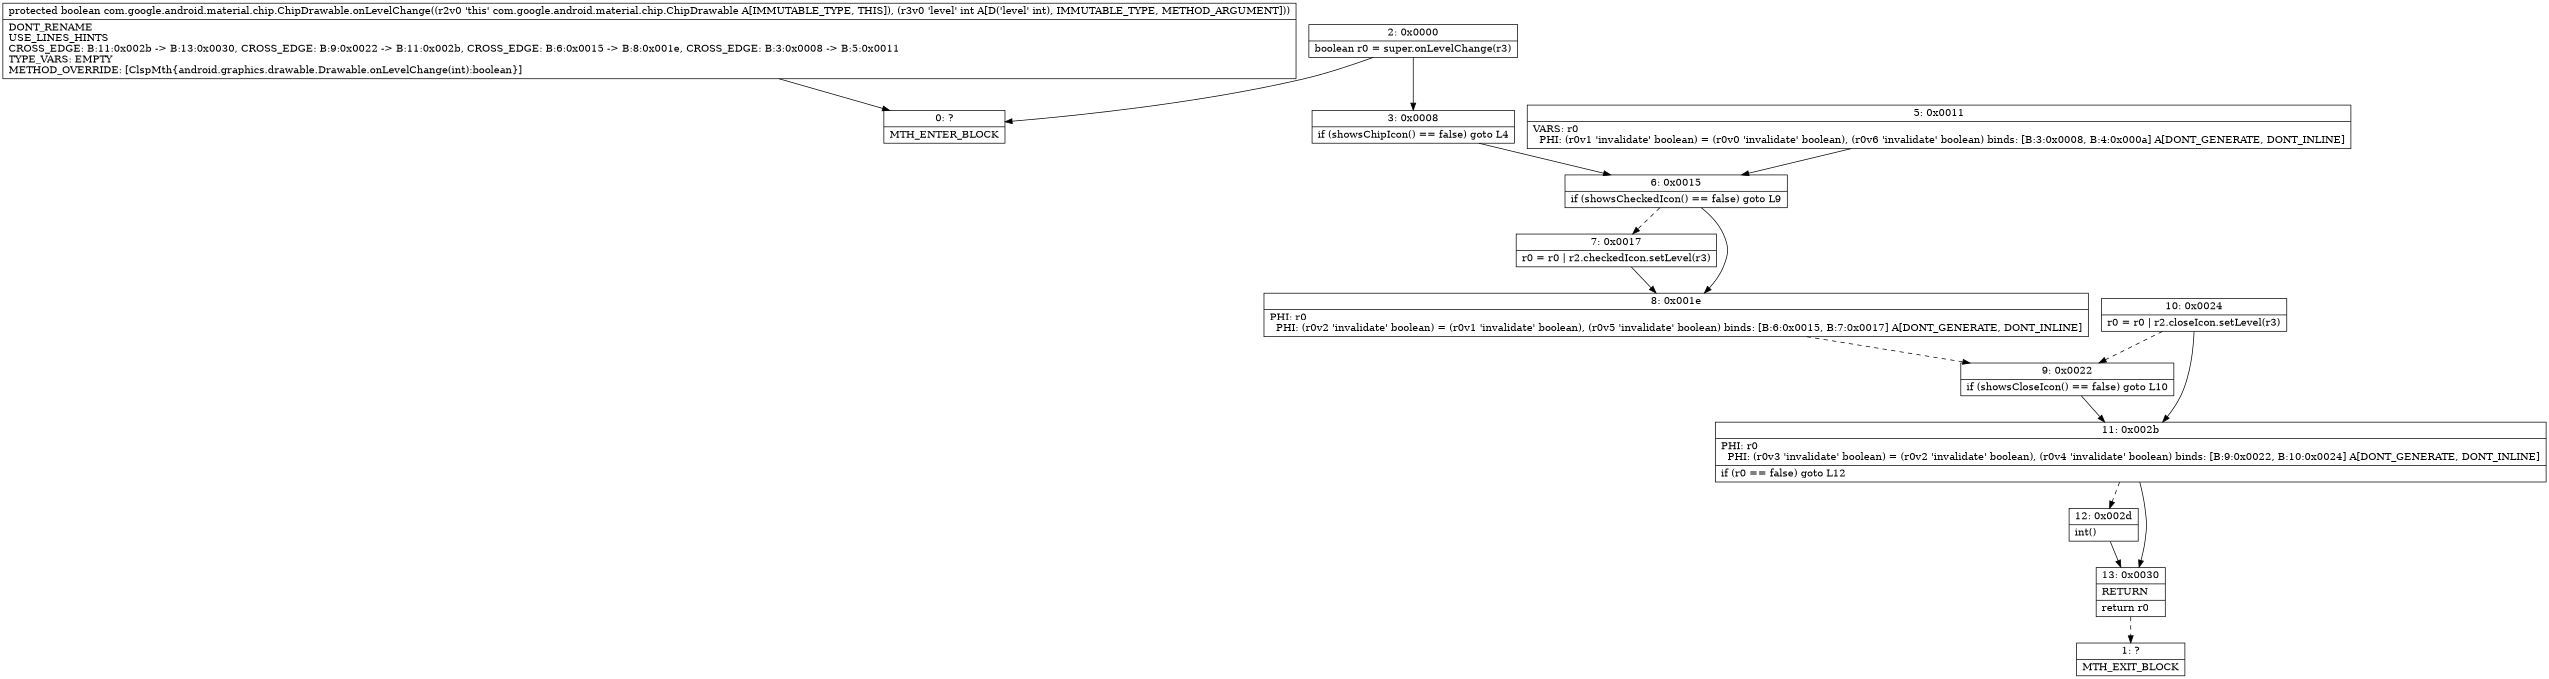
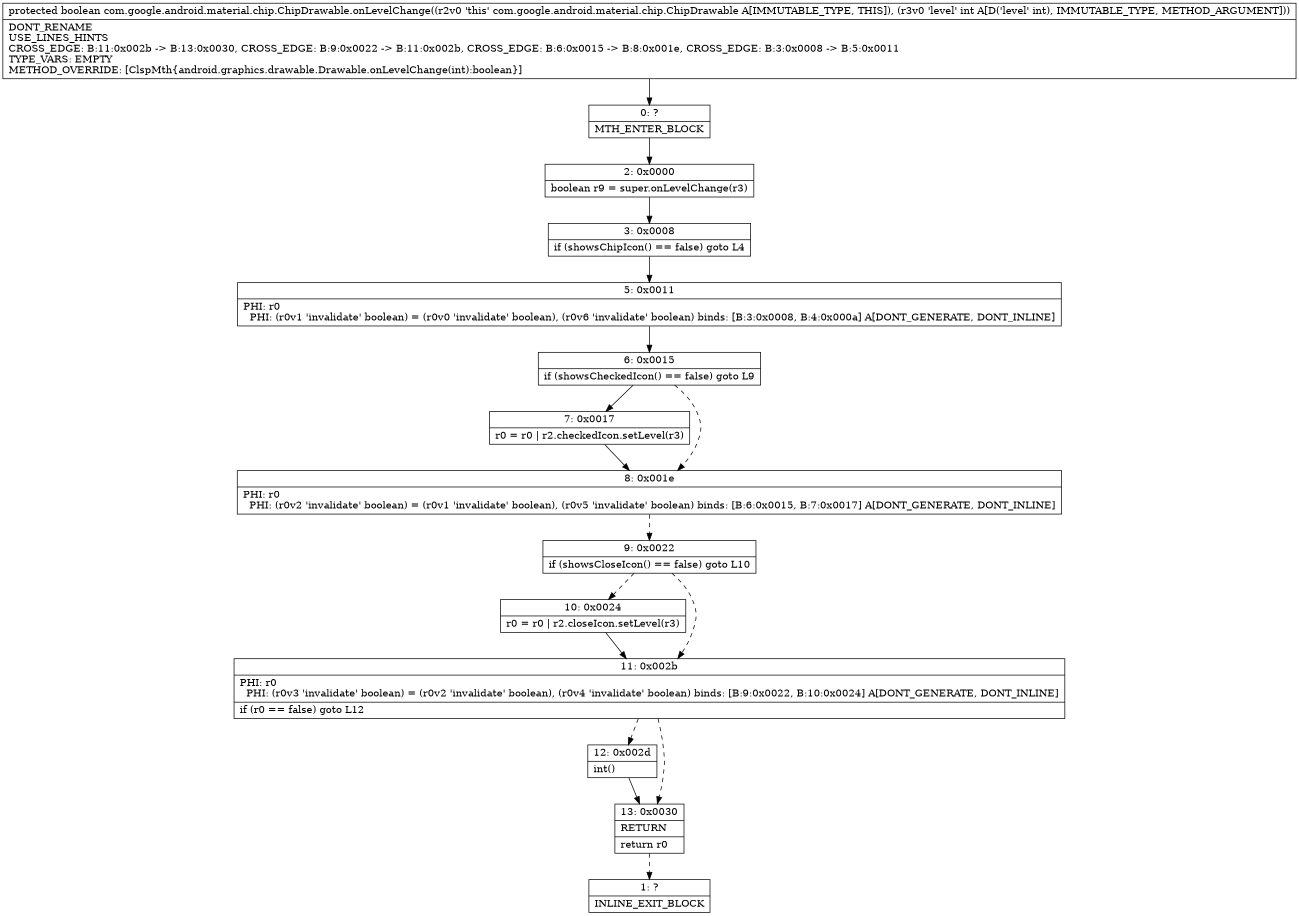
(1413, 49) -> (649, 188)
(1195, 100) -> (649, 147)
(1558, 129) -> (264, 307)
(1541, 158) -> (649, 266)
(1649, 218) -> (622, 396)
(1727, 246) -> (700, 423)
(2134, 346) -> (624, 584)
(2091, 406) -> (696, 611)
(2146, 521) -> (664, 758)
(2131, 667) -> (649, 904)
